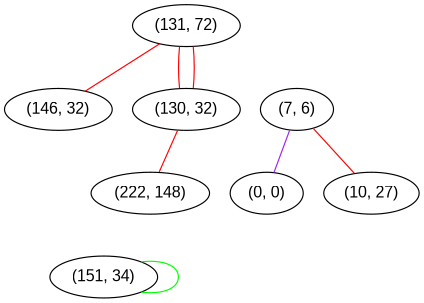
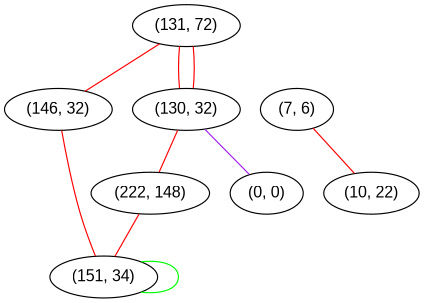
(282, 151) -> (227, 152)
(371, 193) -> (371, 193)
none -> (75, 194)
none -> (127, 235)
